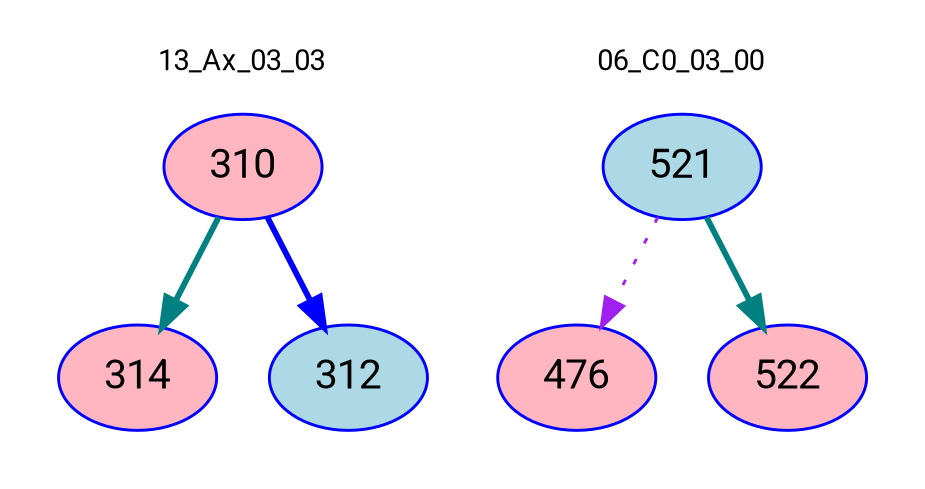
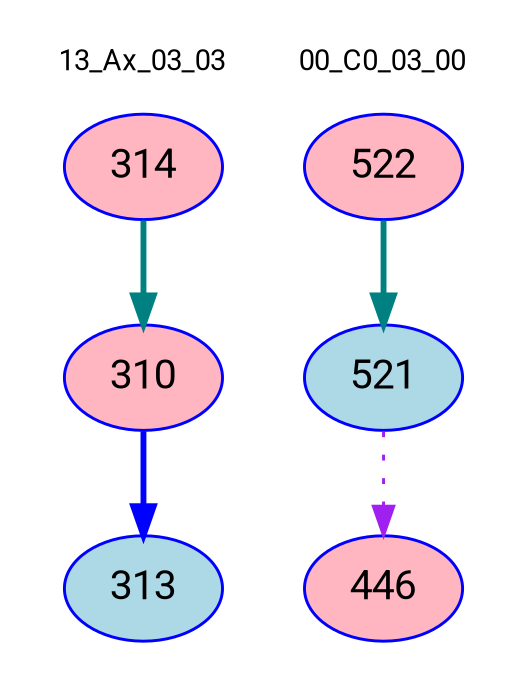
(682, 63) -> (384, 63)
(197, 259) -> (143, 258)
(728, 259) -> (384, 258)
(348, 378) -> (143, 588)
(577, 378) -> (384, 588)
